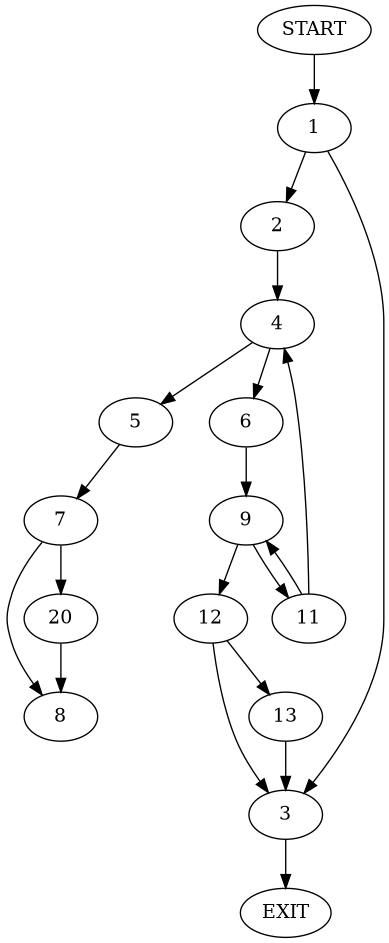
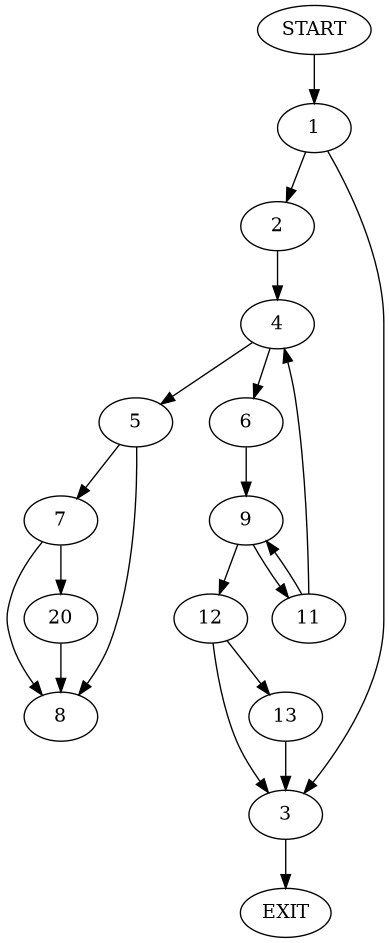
none -> (128, 569)
